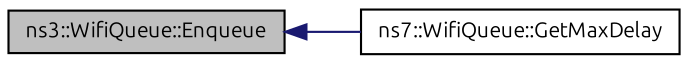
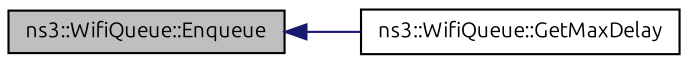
(520, 32) -> (520, 32)
